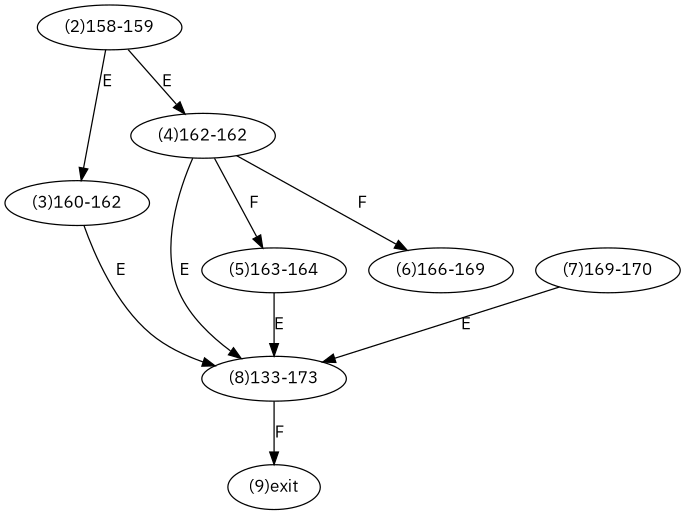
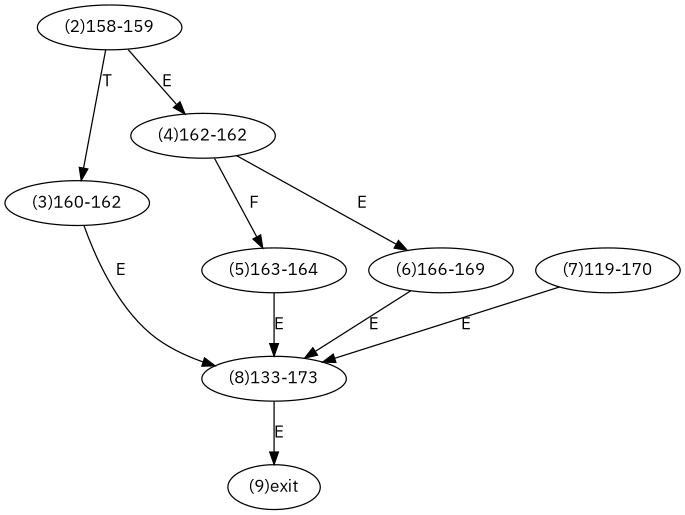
(108, 82) -> (108, 82)
(363, 203) -> (363, 203)
(172, 263) -> (363, 321)
(608, 270) -> (608, 270)
(280, 433) -> (280, 433)
